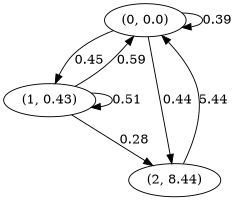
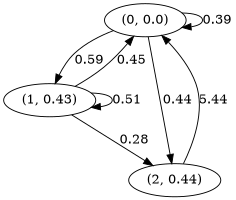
(89, 60) -> (89, 60)
(132, 60) -> (132, 60)
(175, 180) -> (175, 180)
